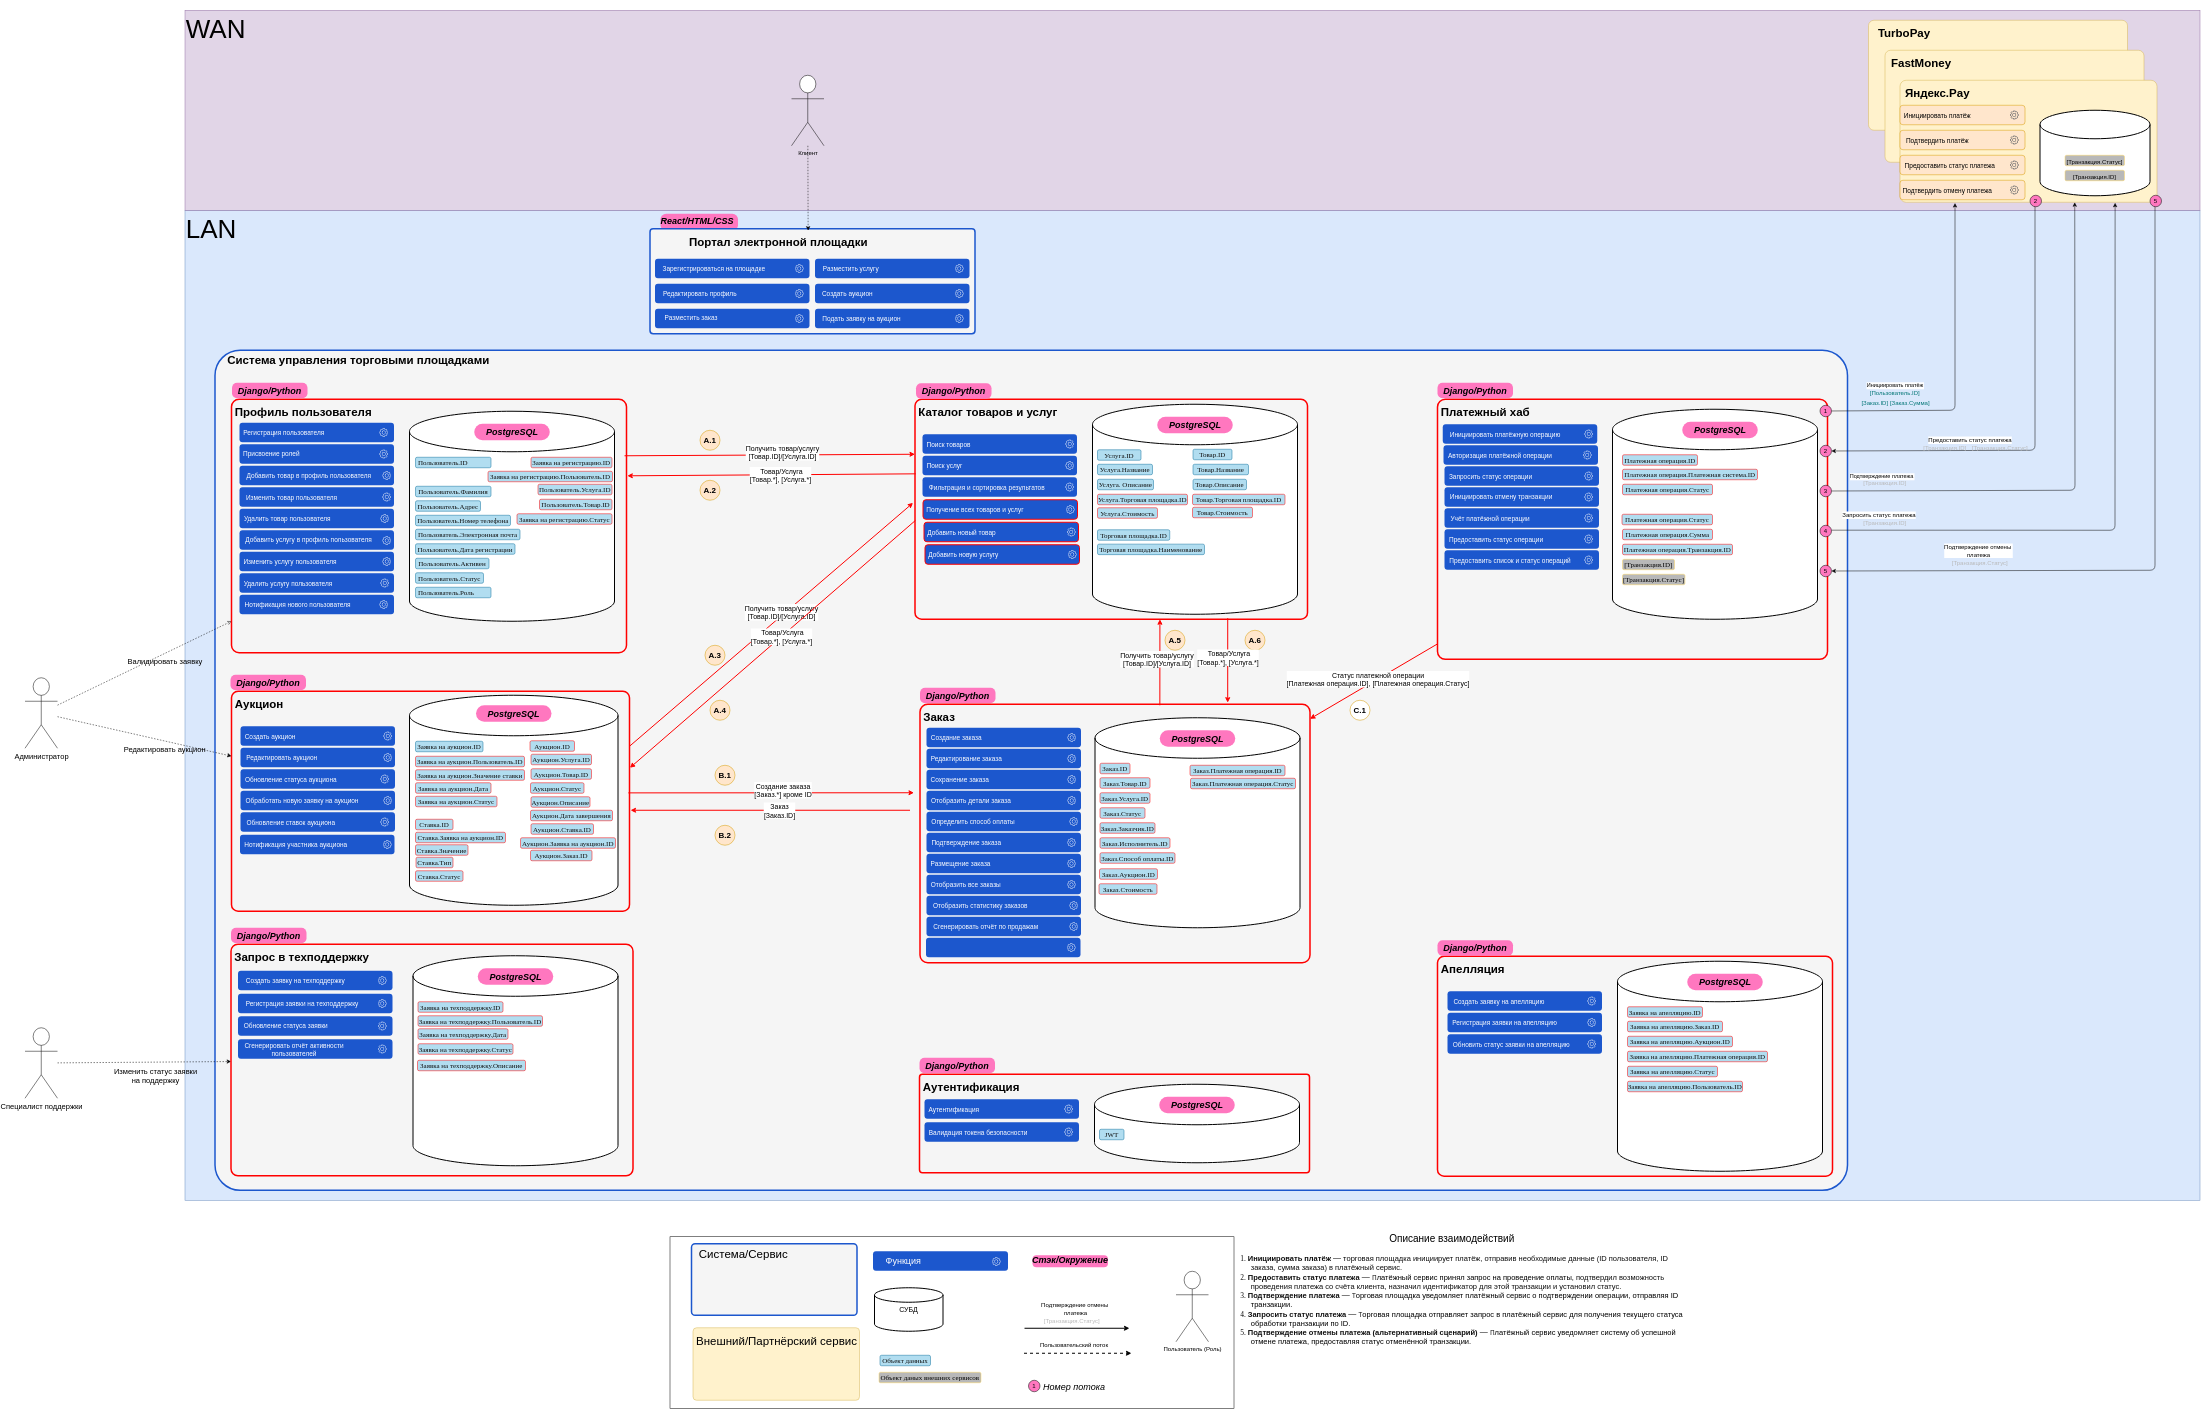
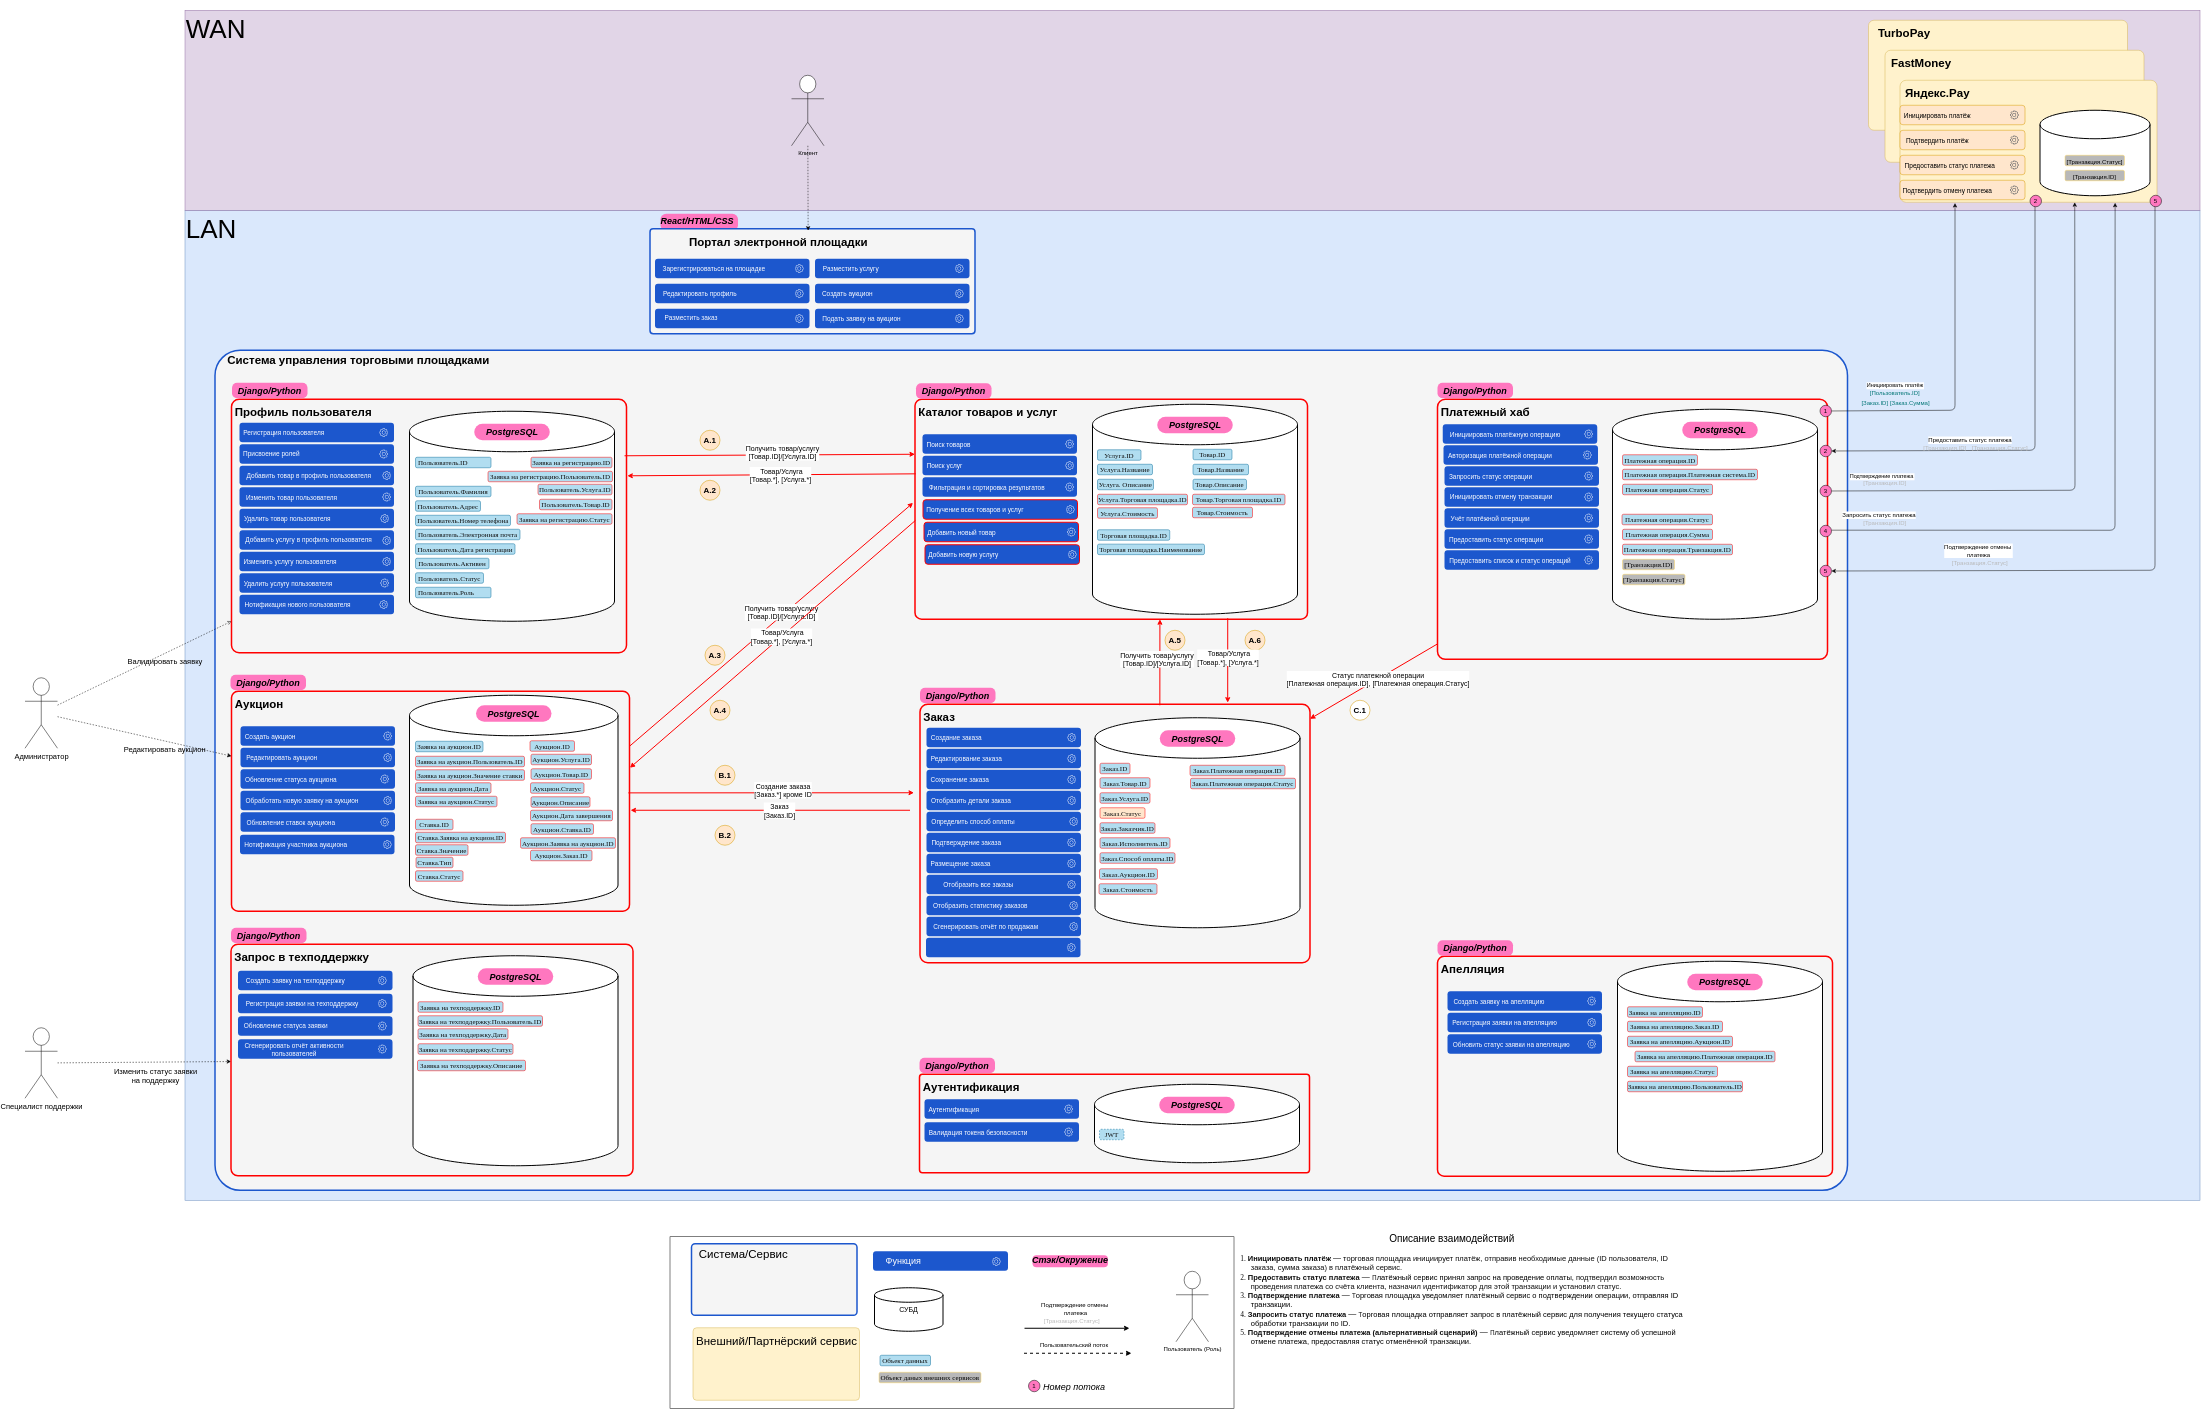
(1122, 813) -> (1122, 813)
(966, 885) -> (978, 885)
(1697, 1057) -> (1705, 1057)
(1112, 1135) -> (1112, 1135)
